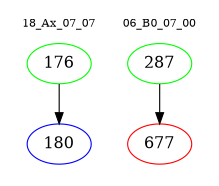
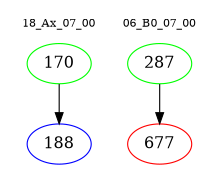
(59, 24) -> (59, 24)
(59, 64) -> (59, 64)
(59, 144) -> (59, 144)
